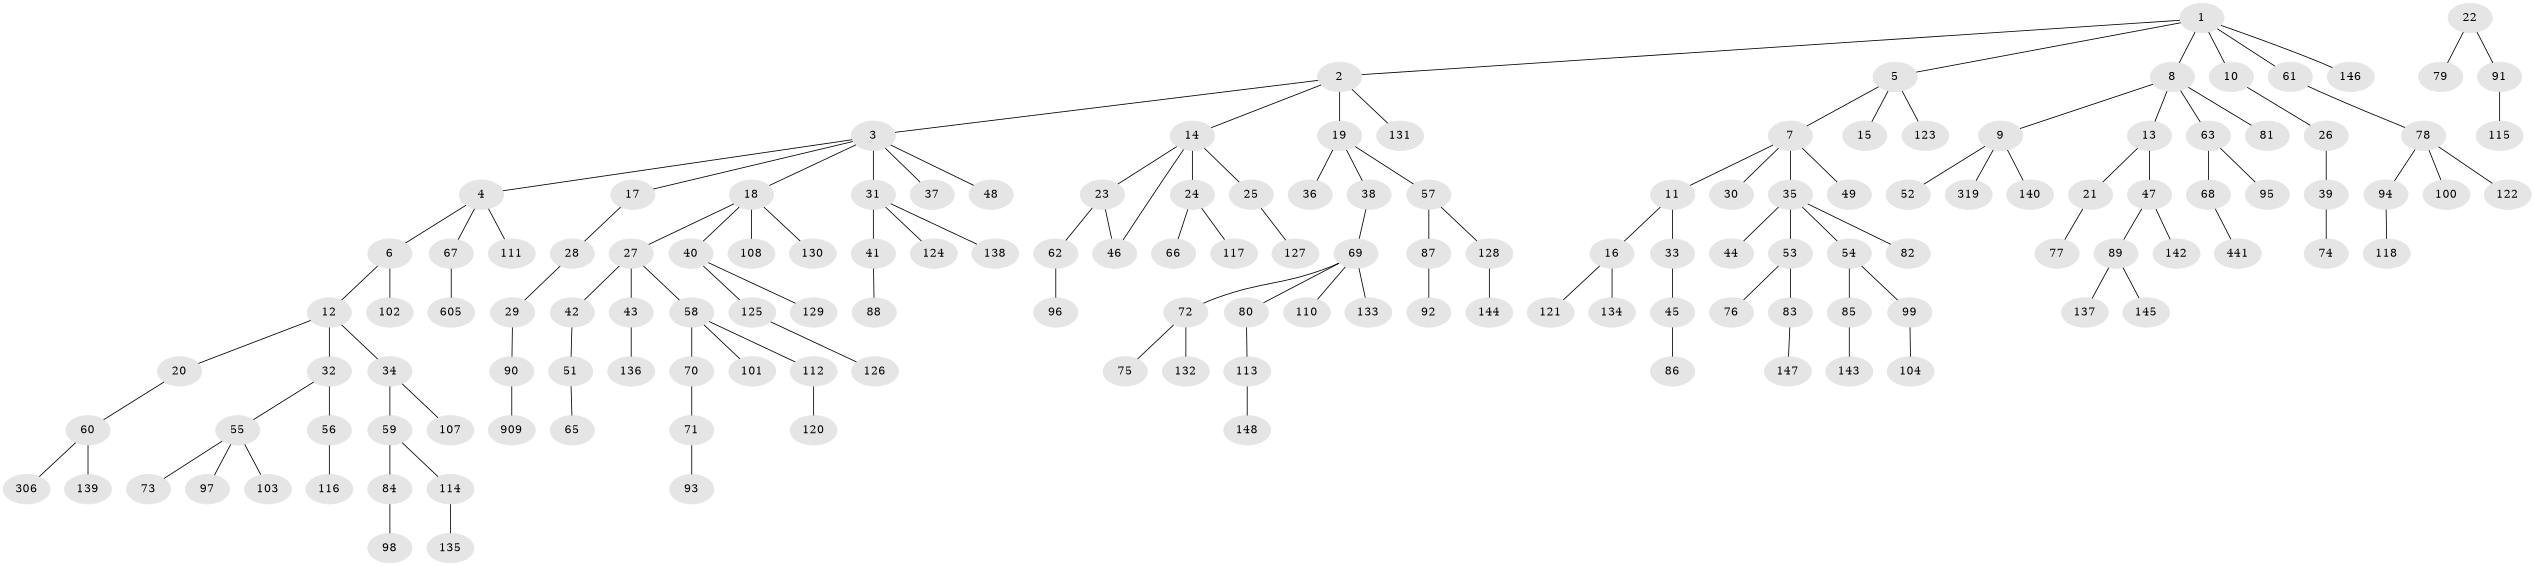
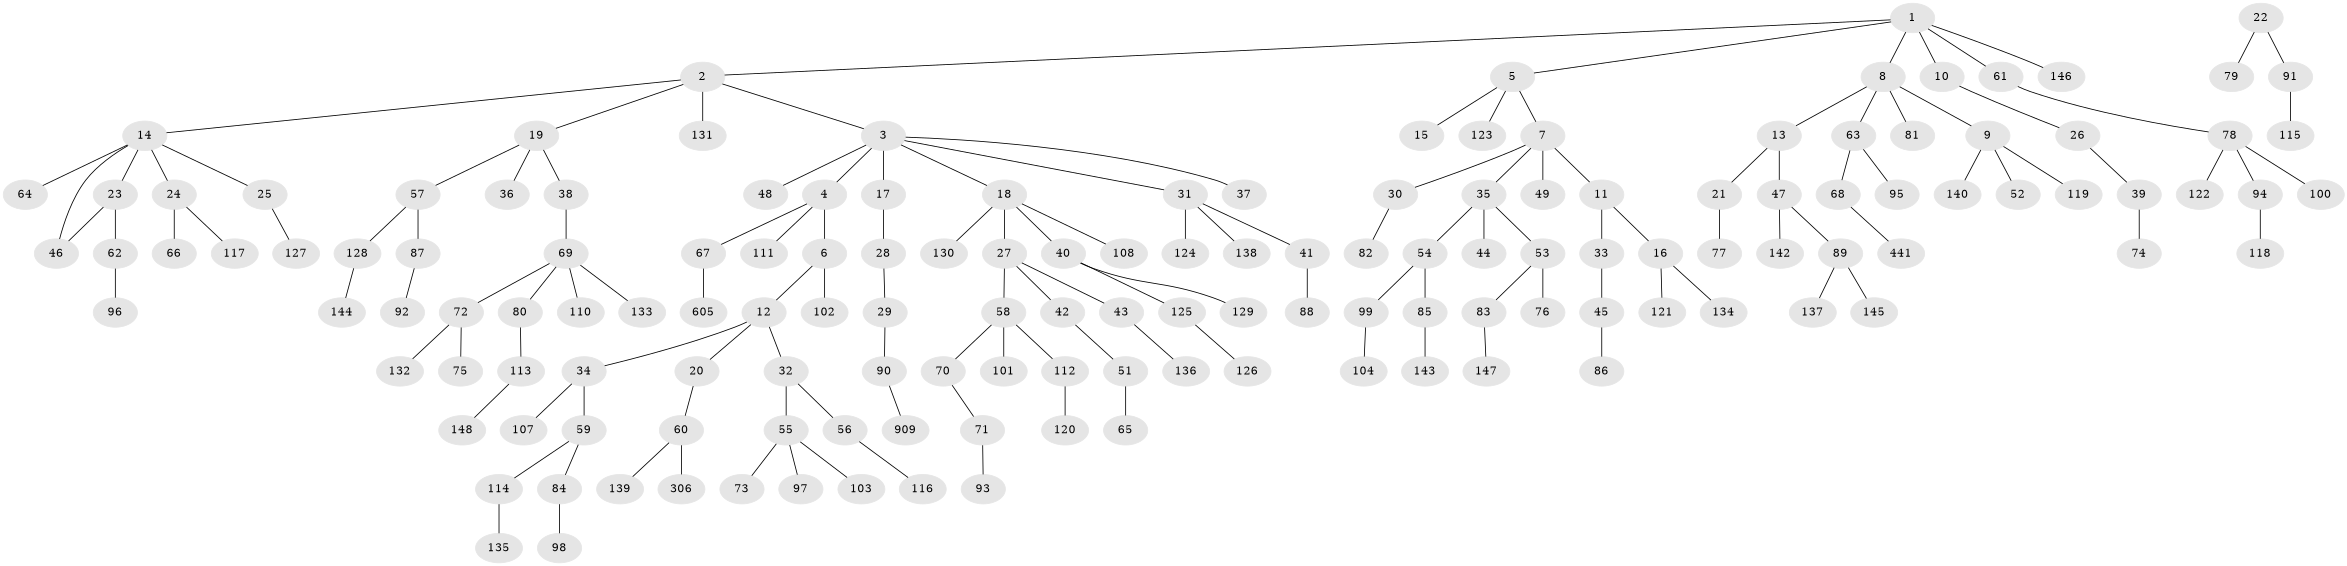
none -> (25, 195)
(1969, 195) -> (2079, 195)
(1849, 224) -> (1381, 224)
